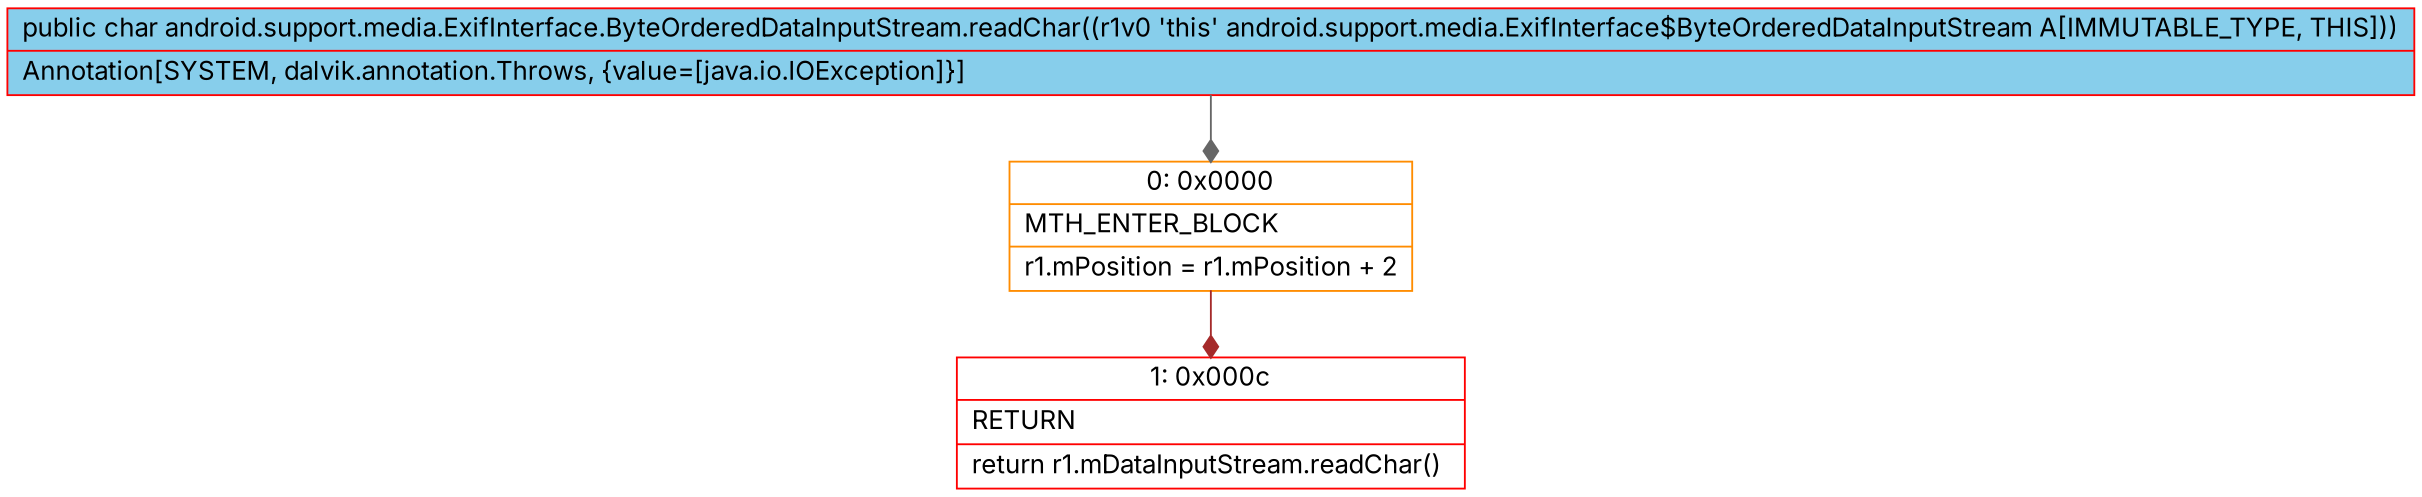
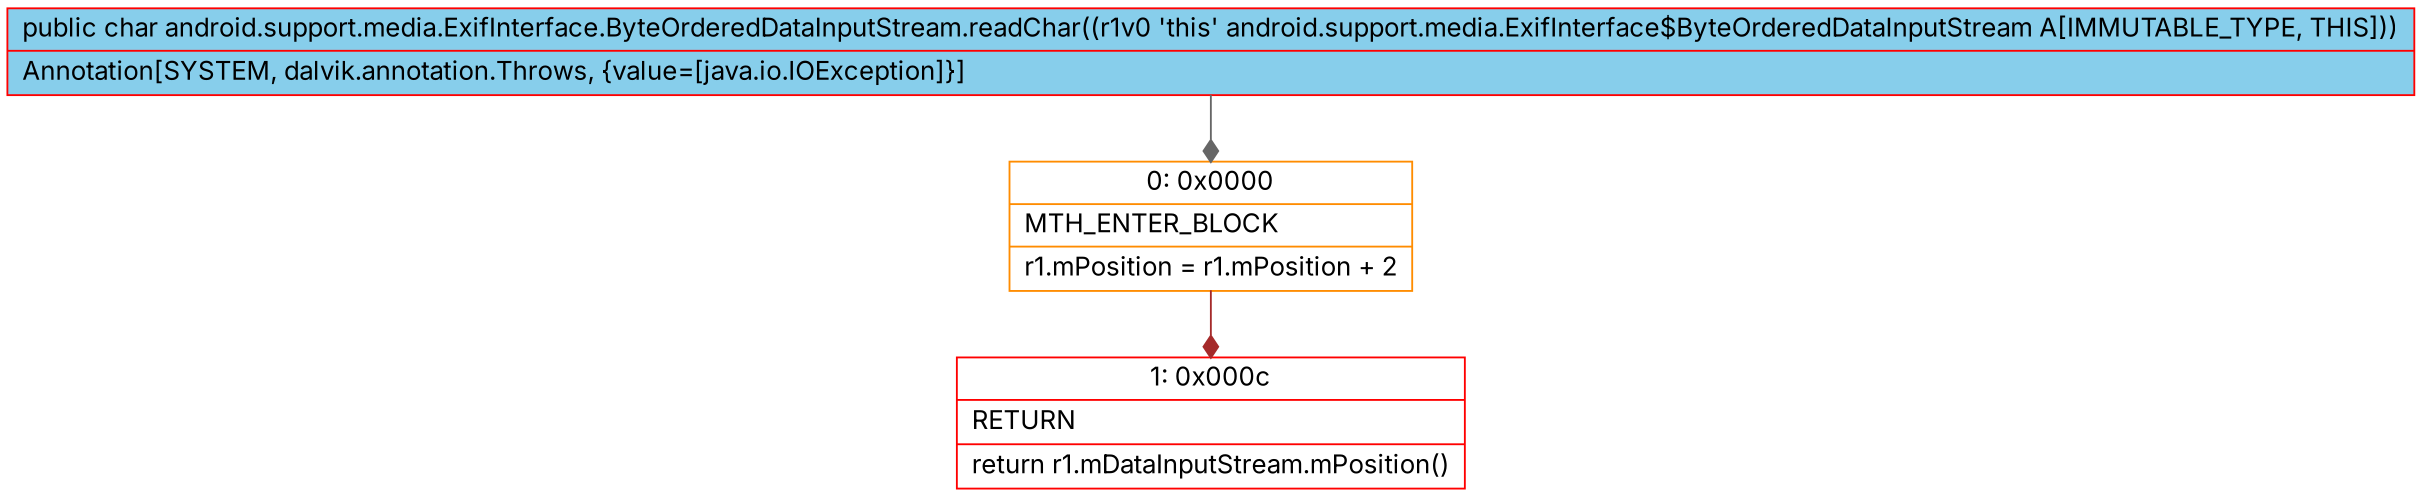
(1207, 466) -> (1211, 466)
